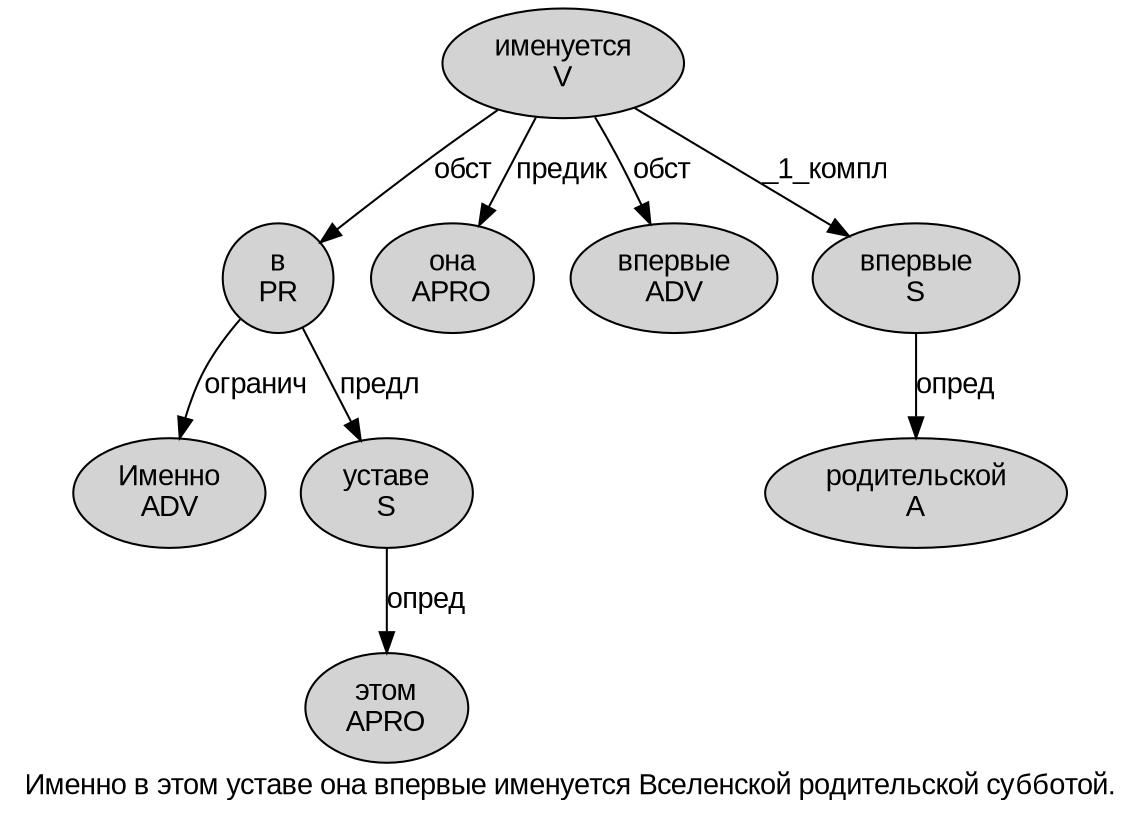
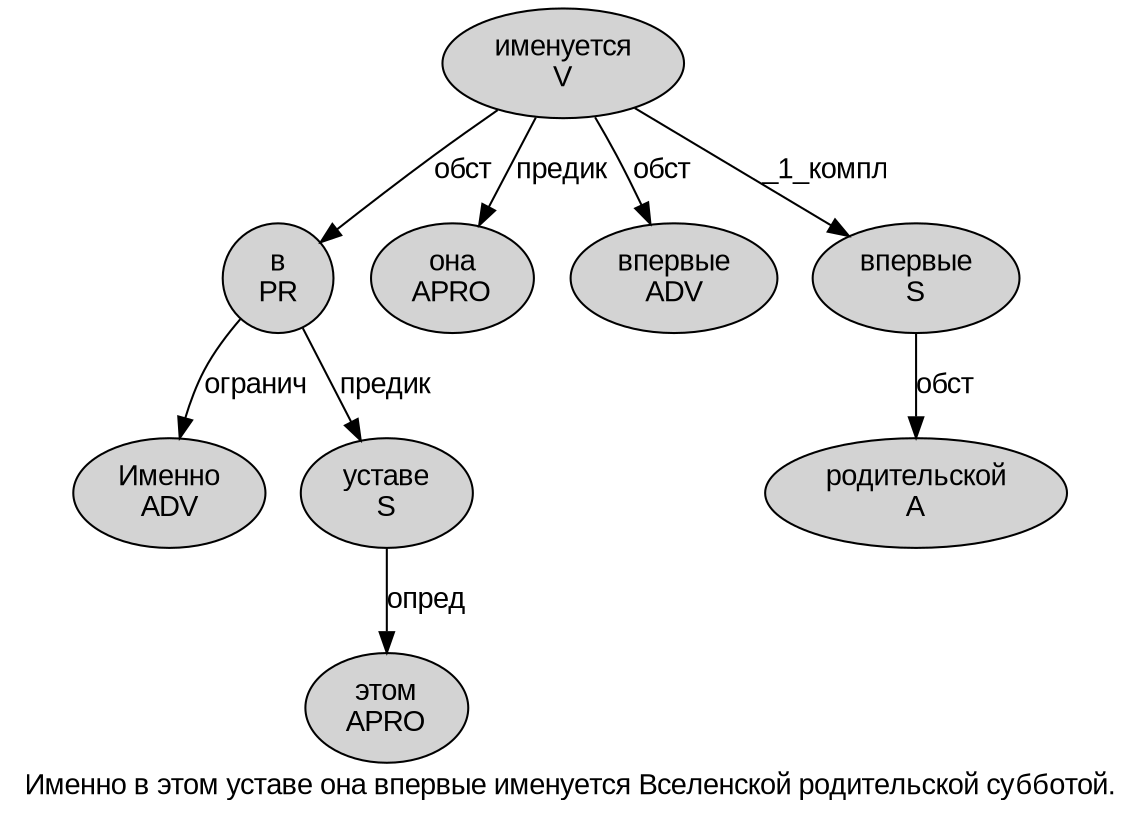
(381, 386) -> (386, 386)
(956, 386) -> (946, 386)
